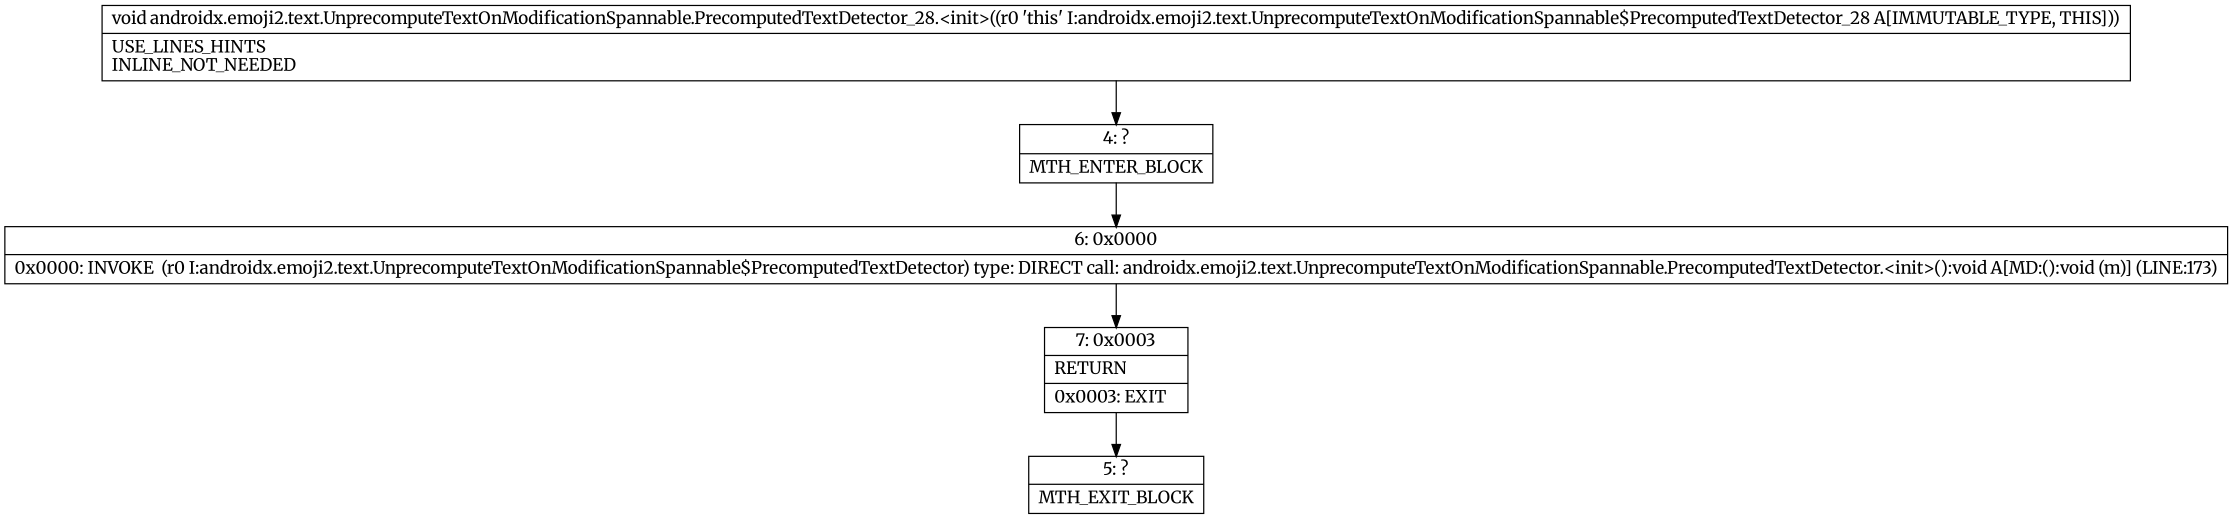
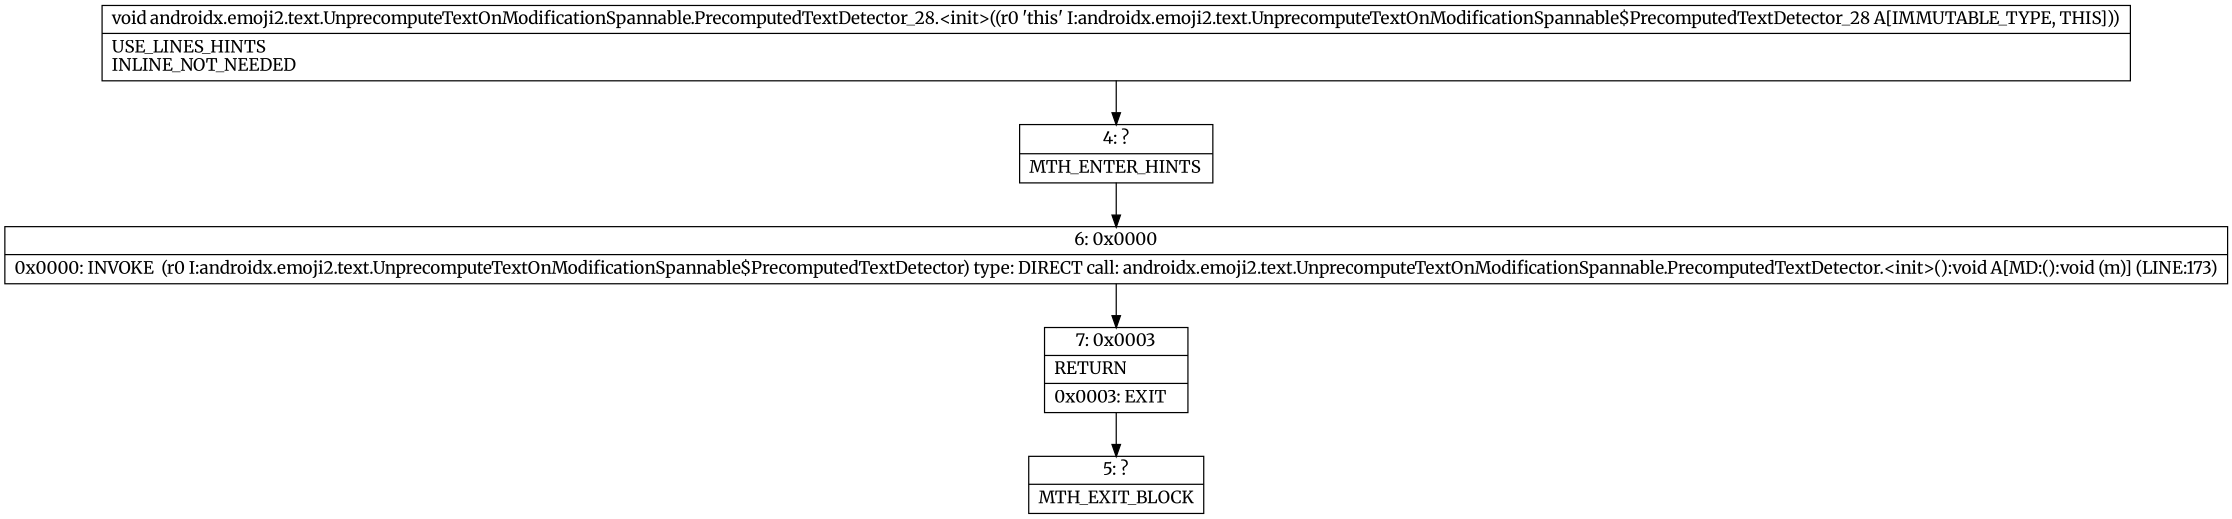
(1116, 168) -> (1116, 168)
